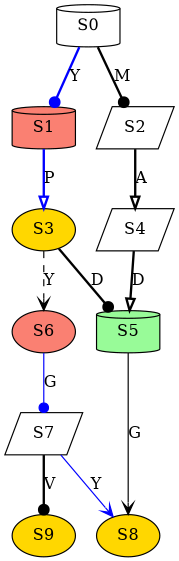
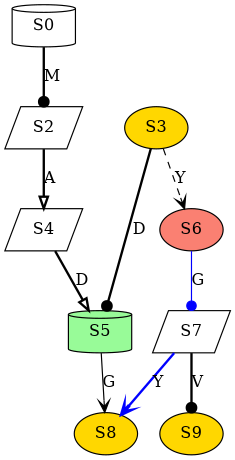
(44, 128) -> none
(83, 481) -> (151, 379)
